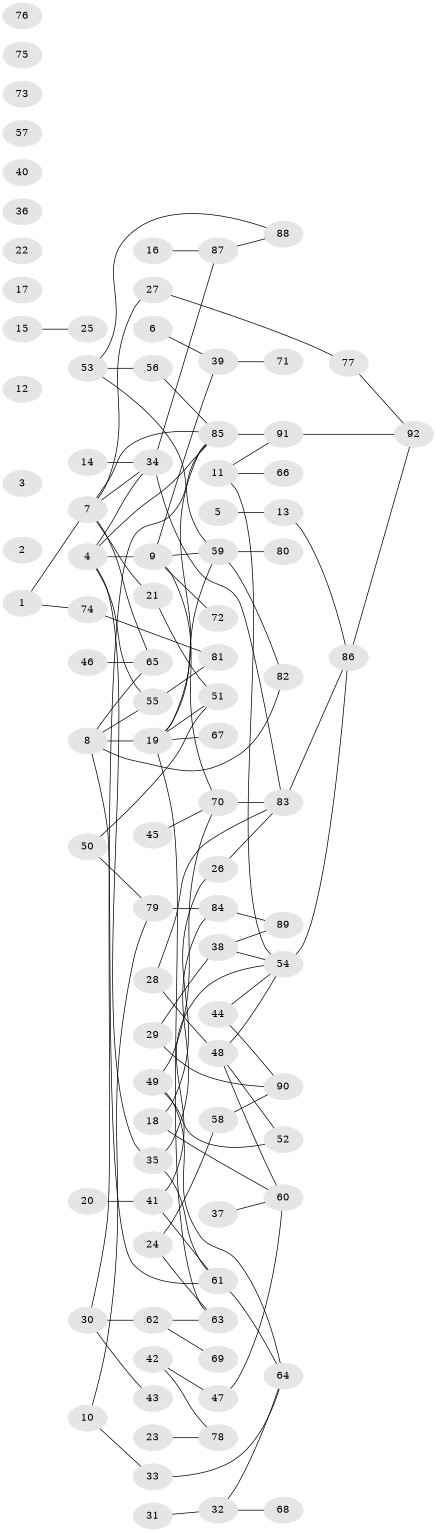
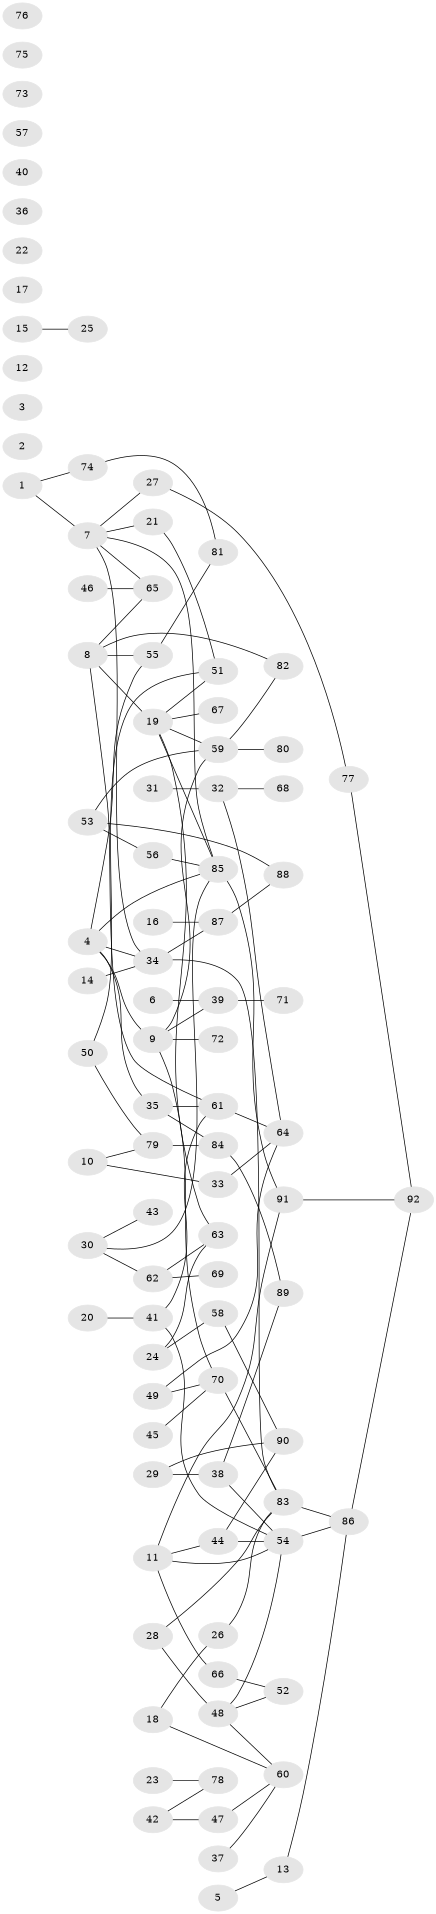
(203, 1141) -> (251, 1683)
none -> (186, 1550)
